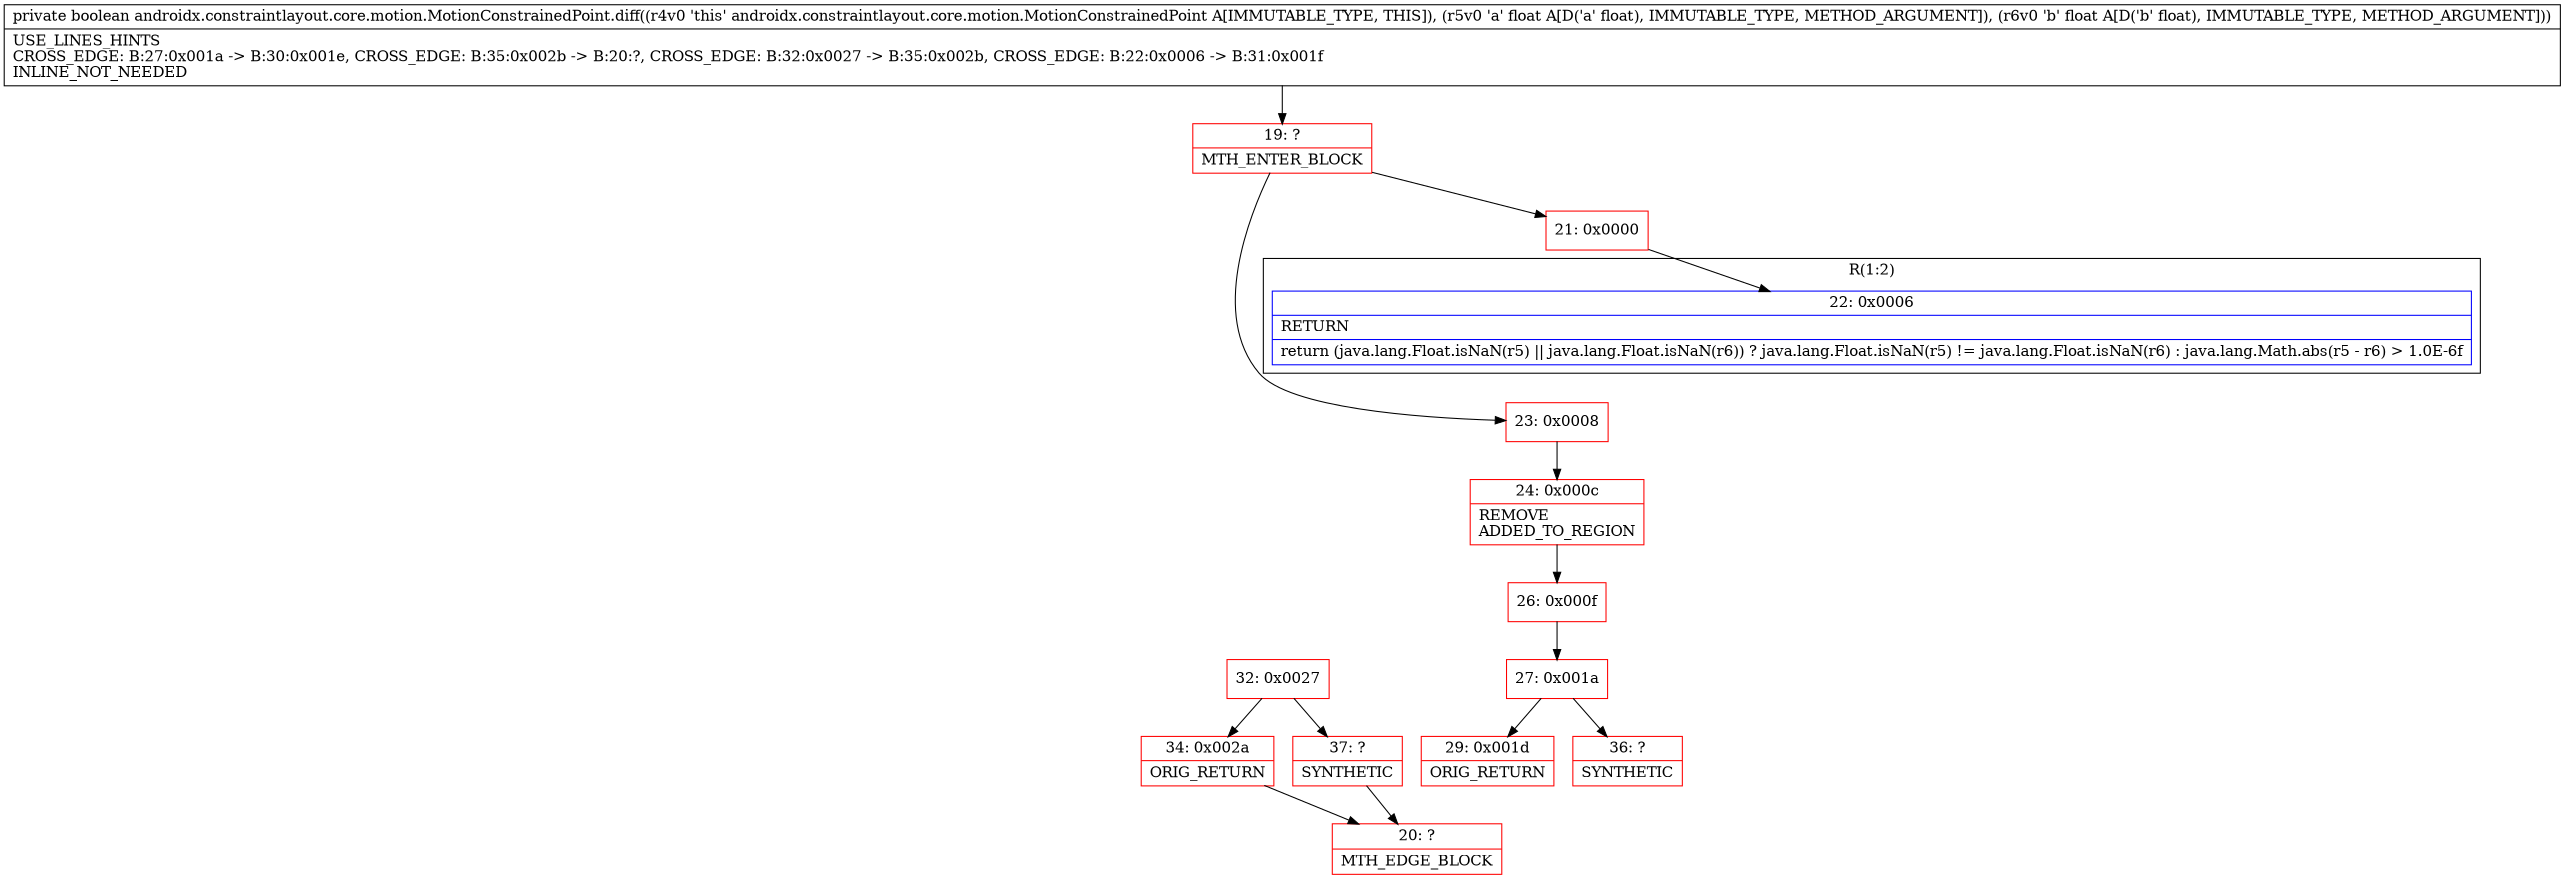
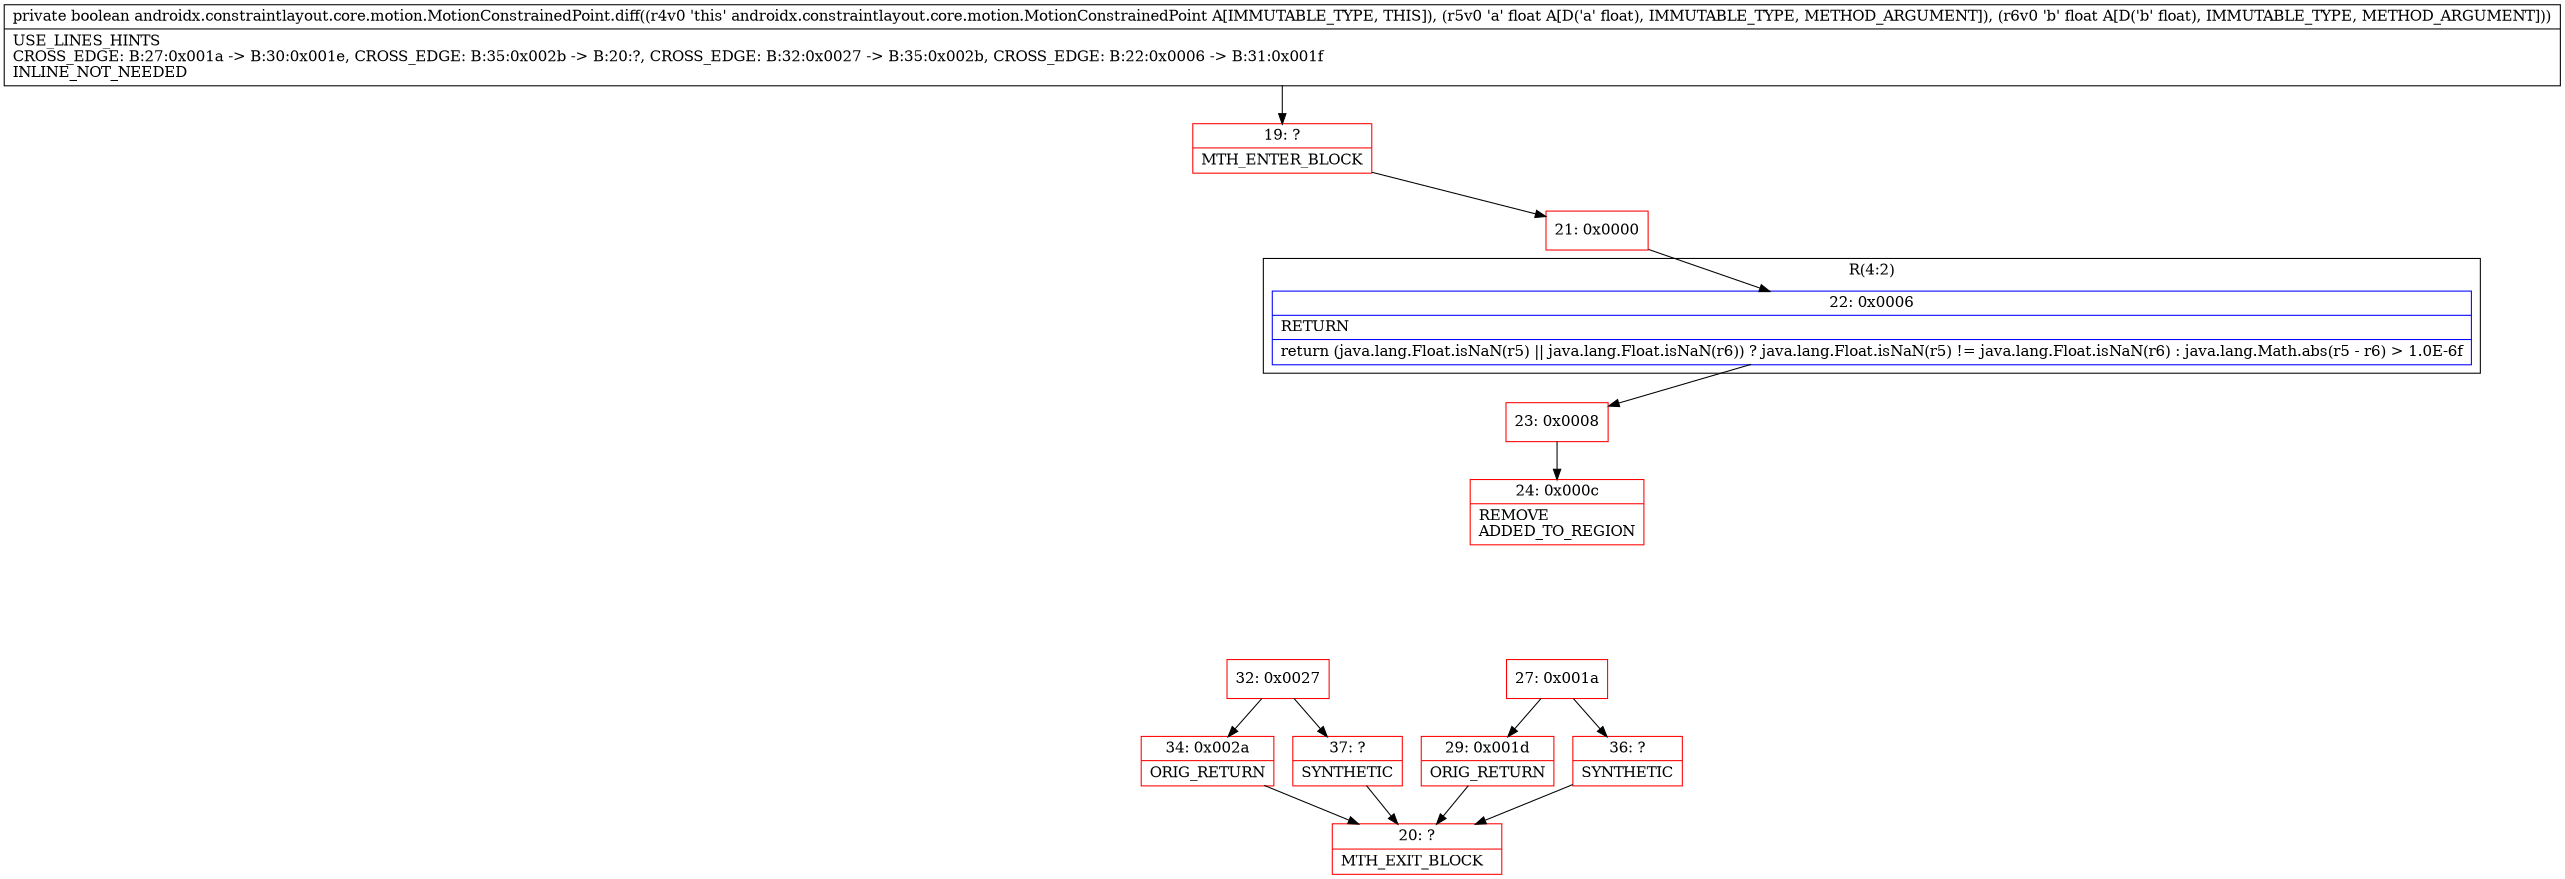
(1872, 271) -> (1872, 271)
(1272, 383) -> (1685, 384)
(1557, 602) -> none
none -> (1456, 801)
none -> (1529, 802)
(1417, 861) -> (1412, 861)
